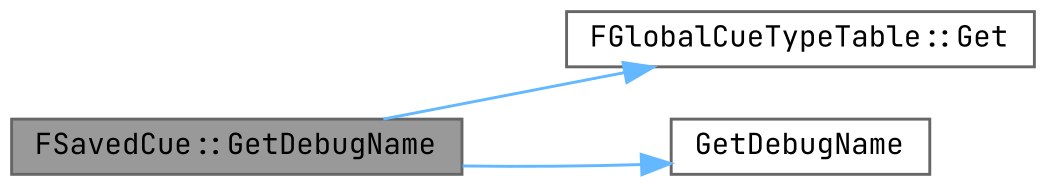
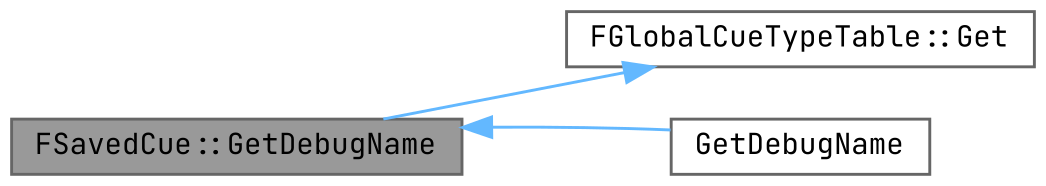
(552, 166) -> (581, 128)
